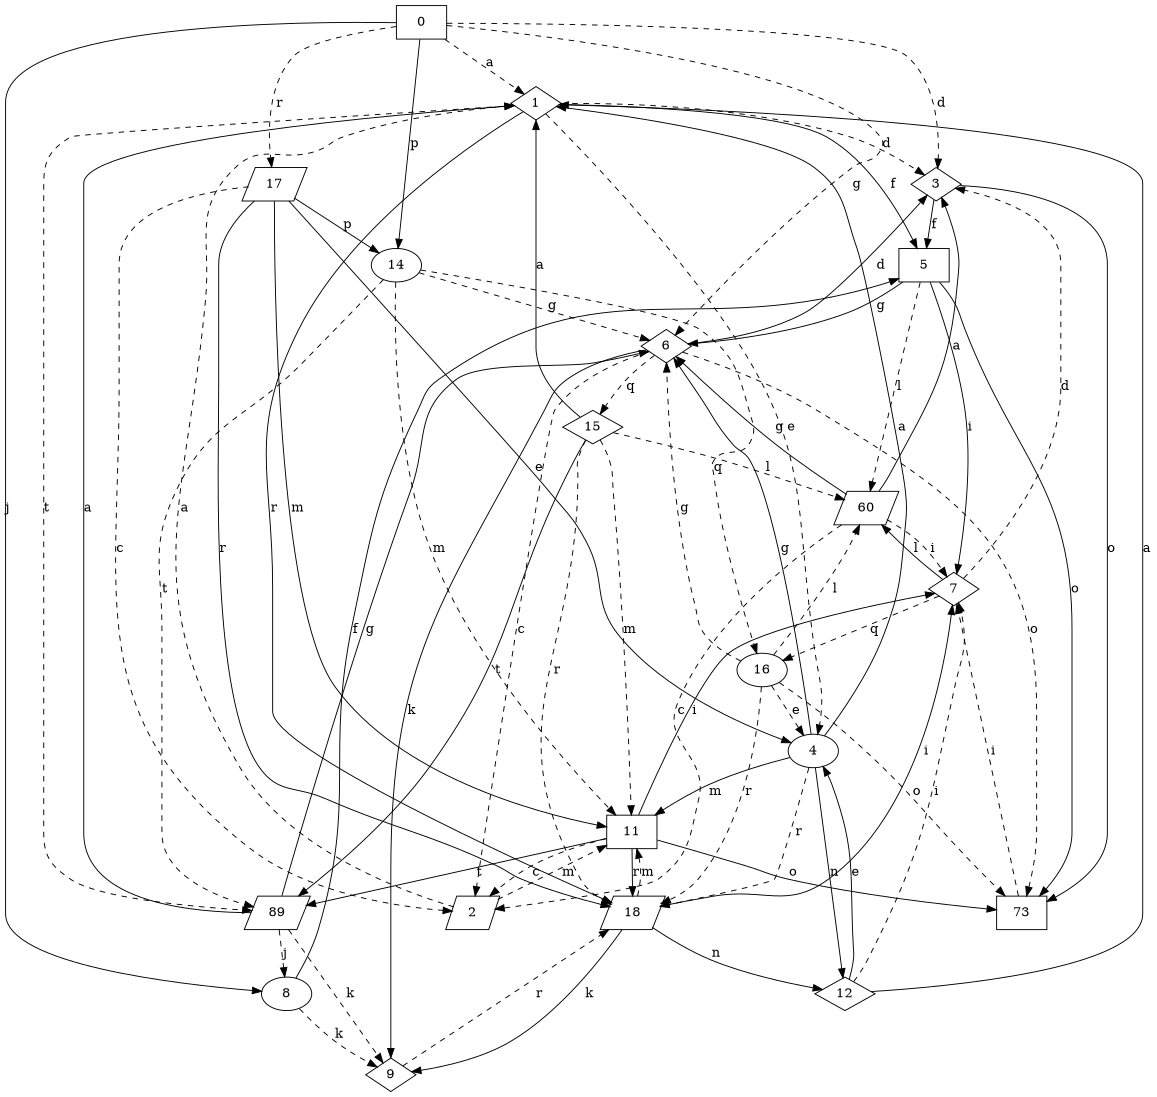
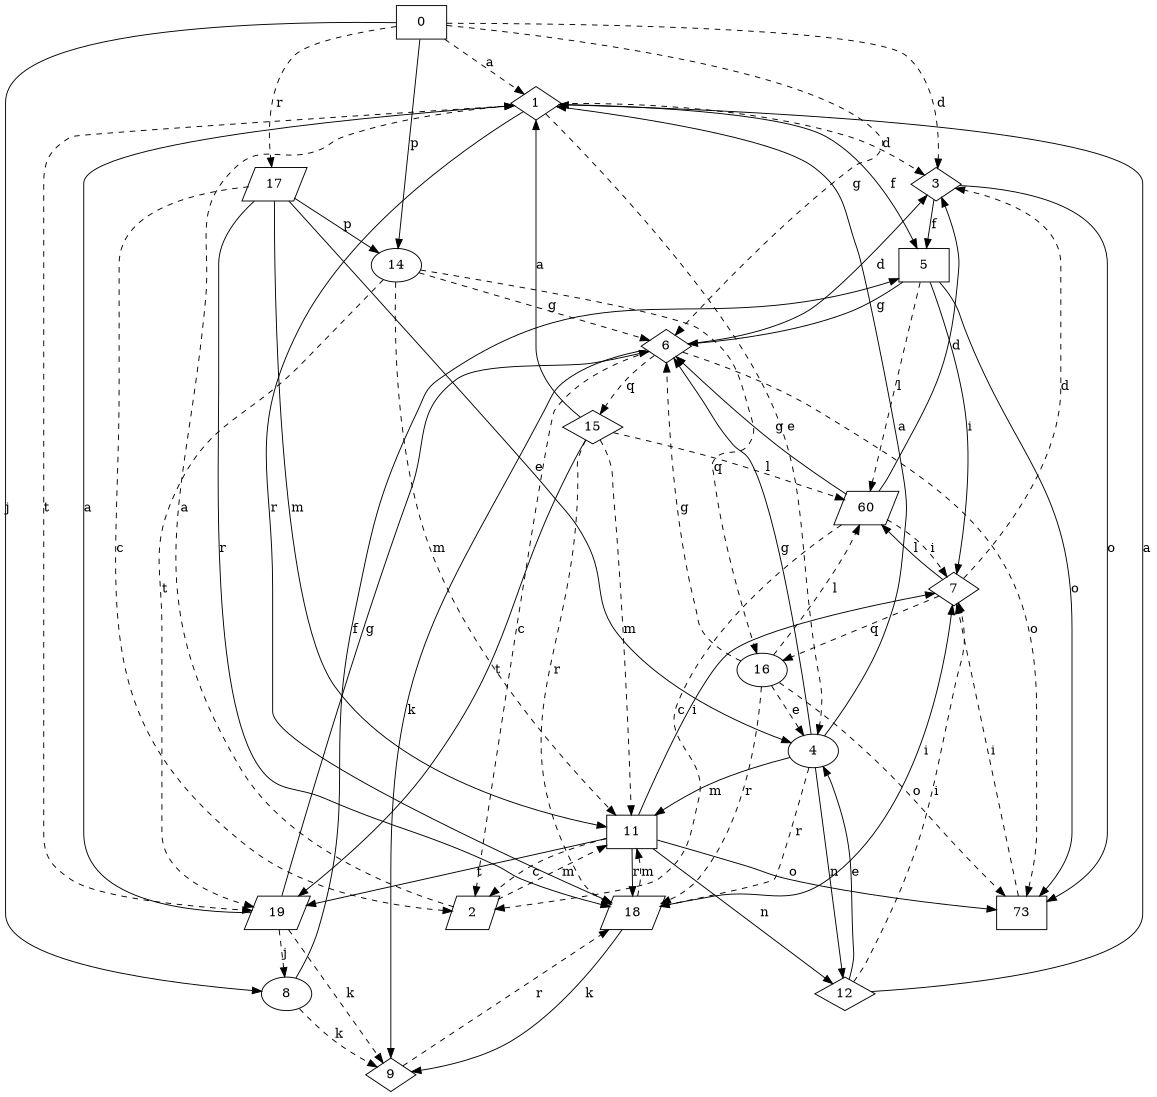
(957, 346) -> (957, 346)
(277, 913) -> (277, 913)
(729, 967) -> (739, 913)
